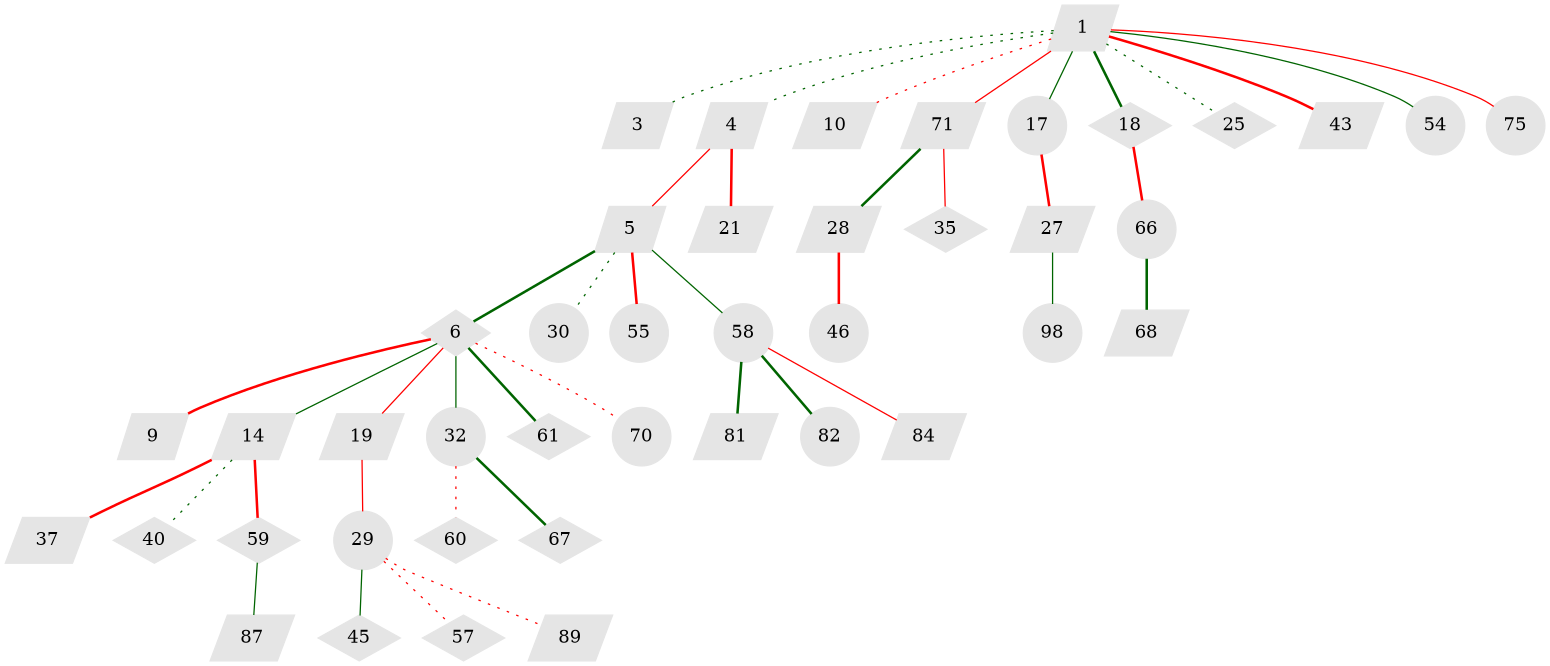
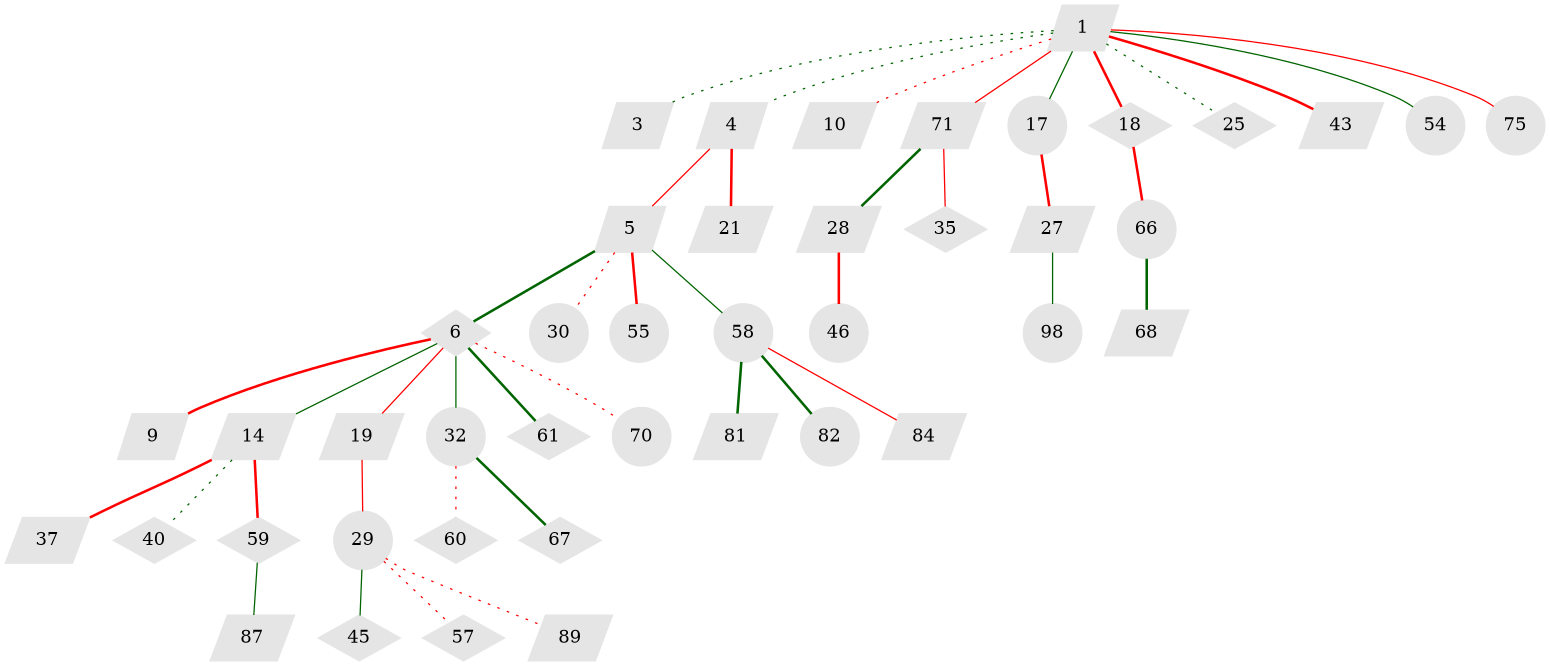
(1108, 79) -> (1108, 79)
(595, 281) -> (595, 281)
